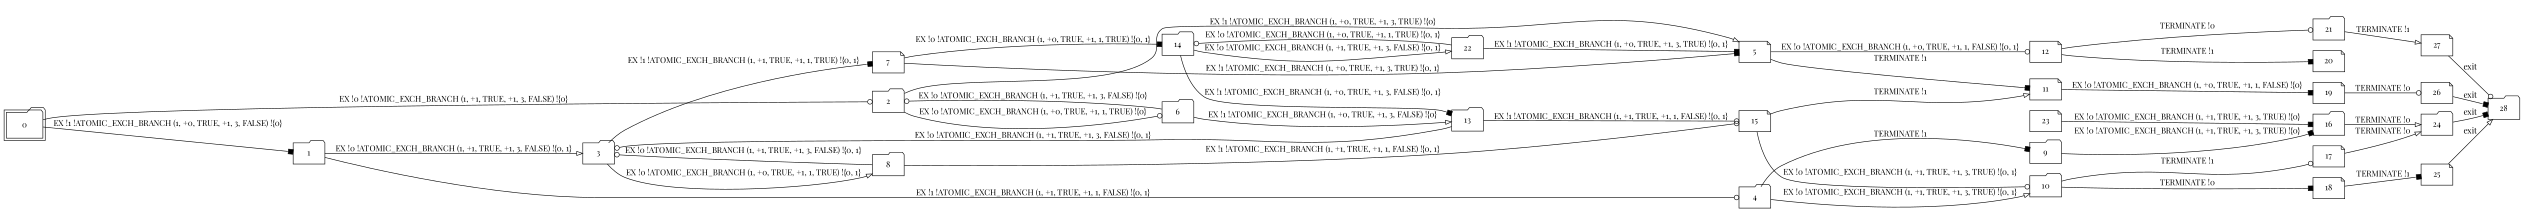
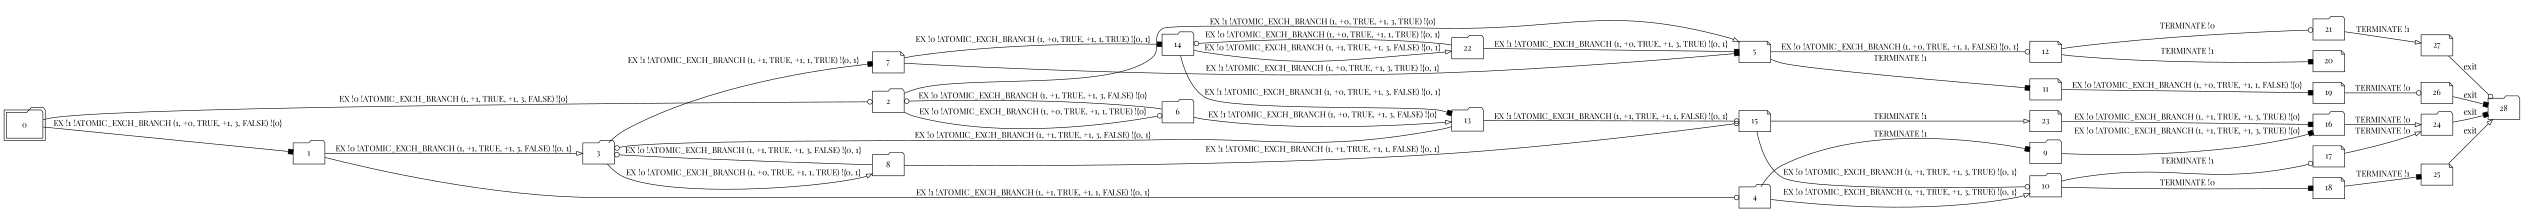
(1897, 101) -> (1897, 121)
